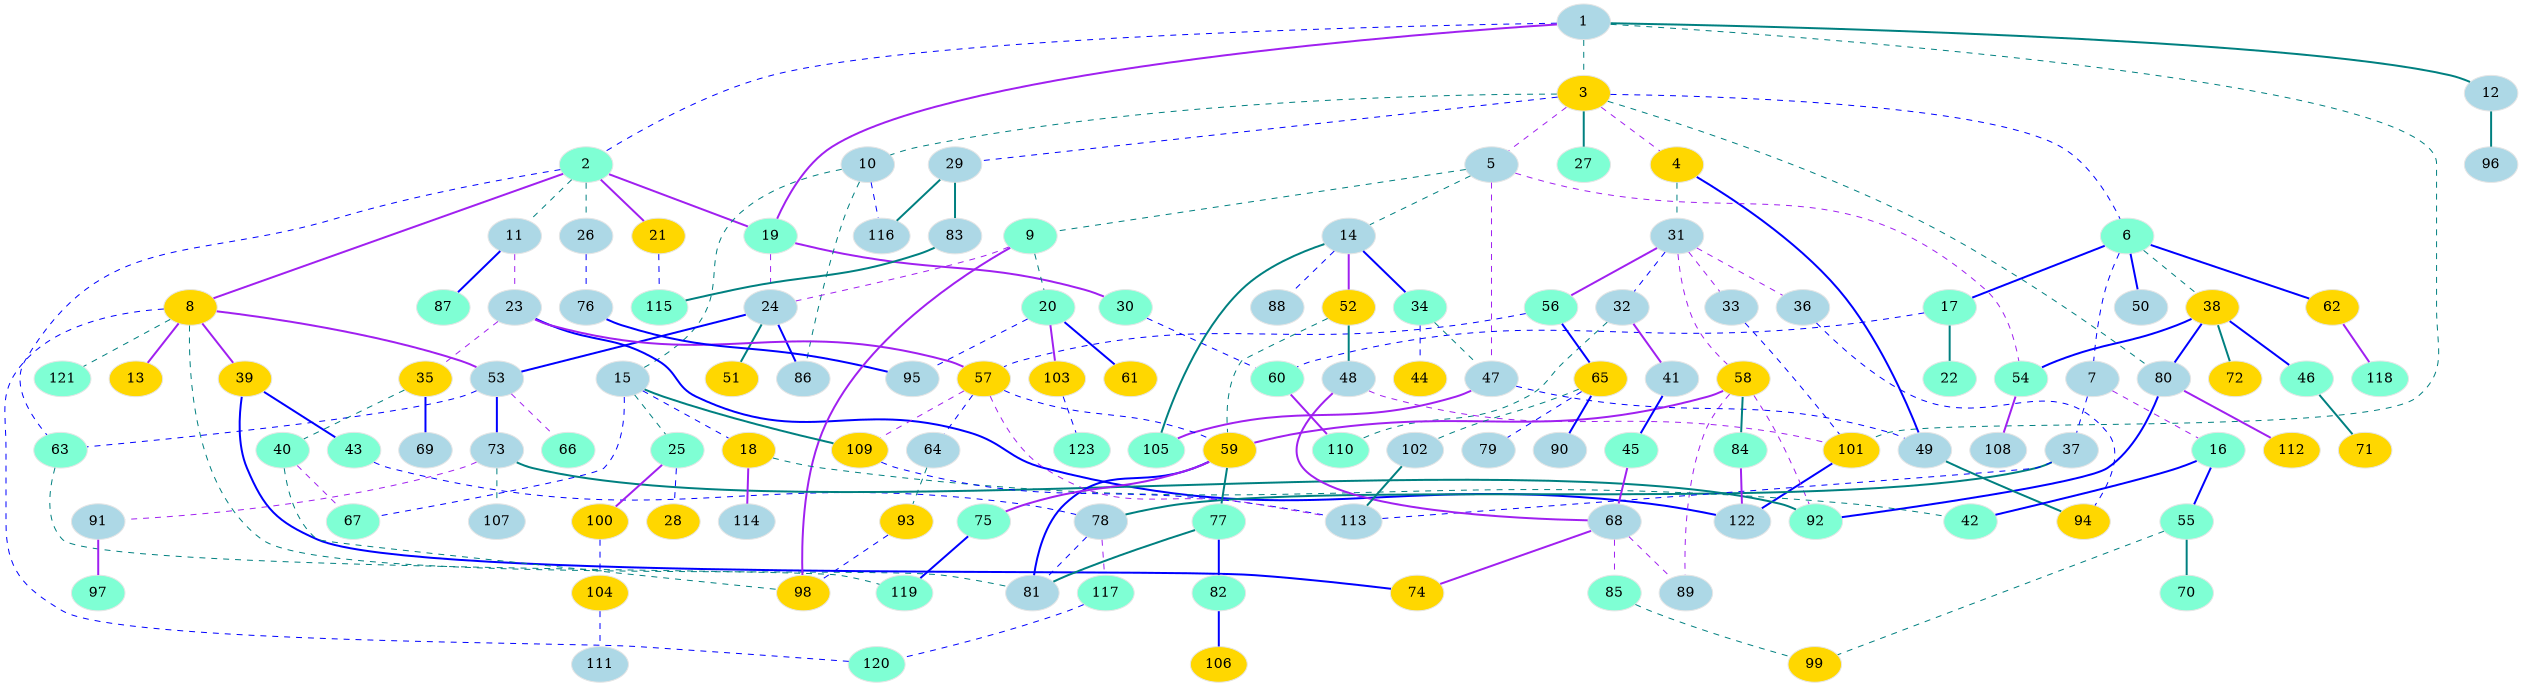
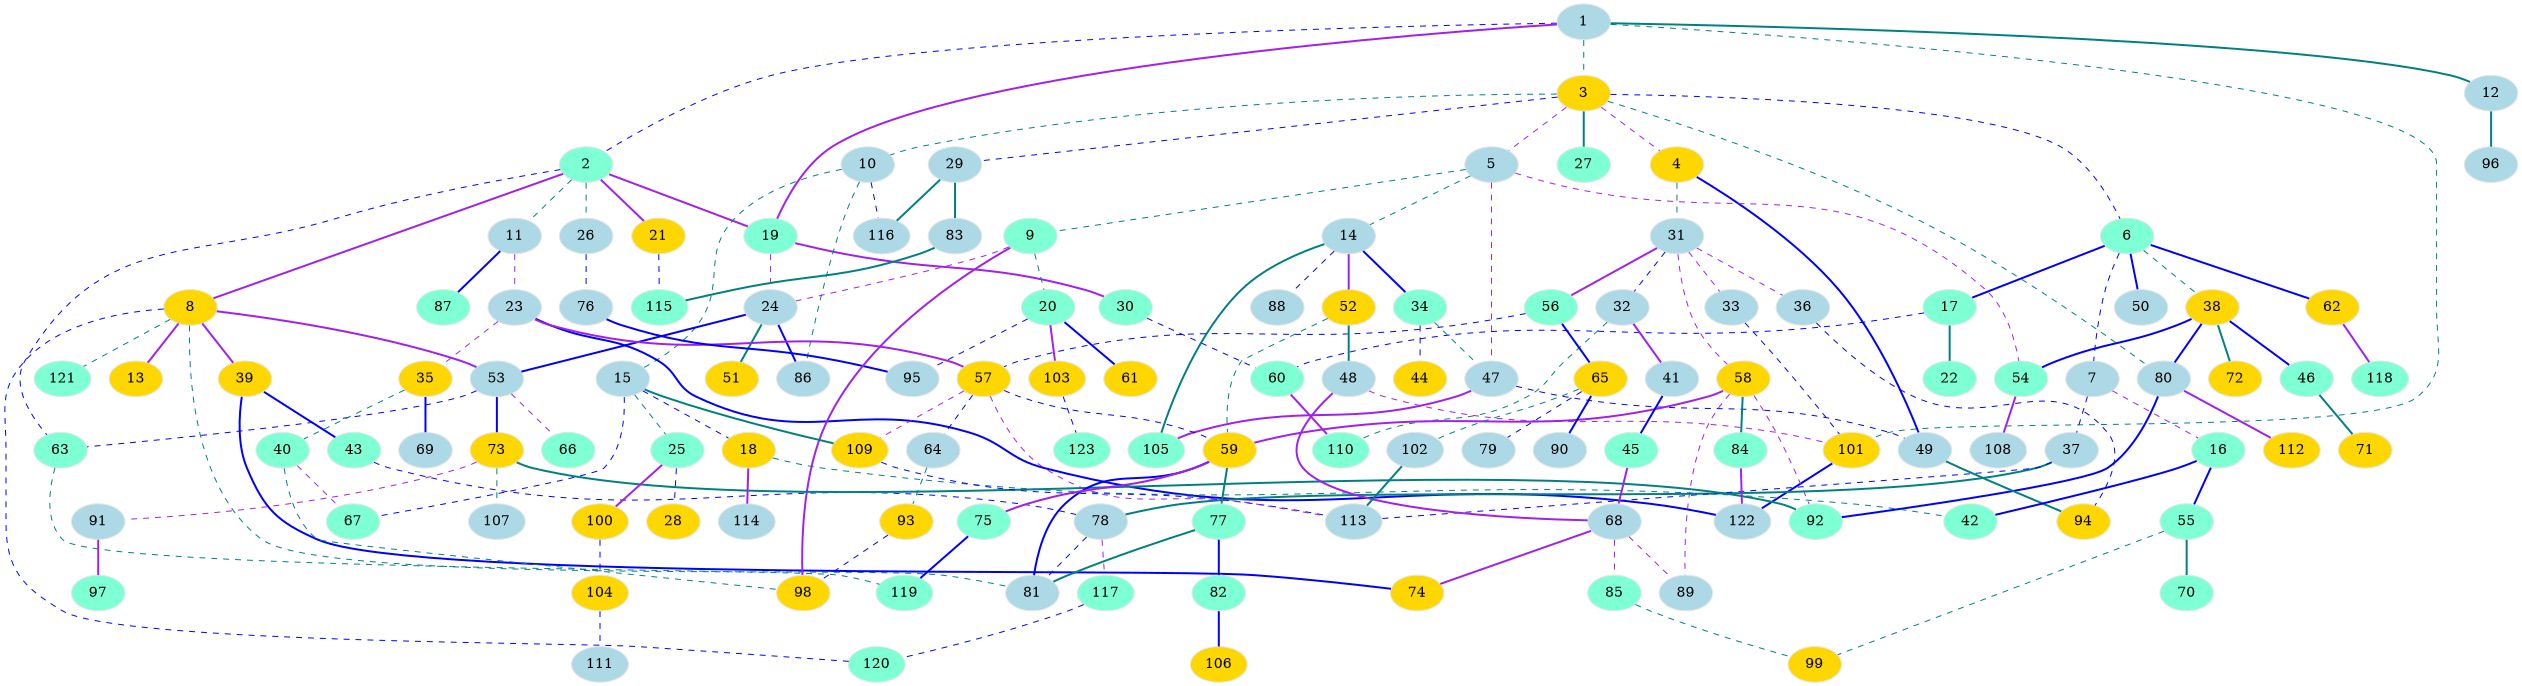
(497, 450) -> (497, 450)
